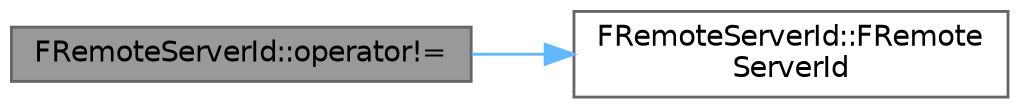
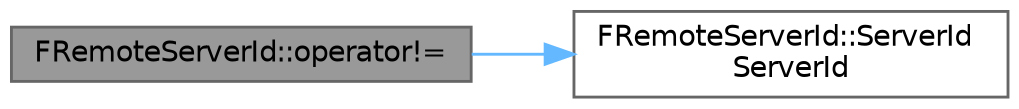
(791, 54) -> (791, 54)
